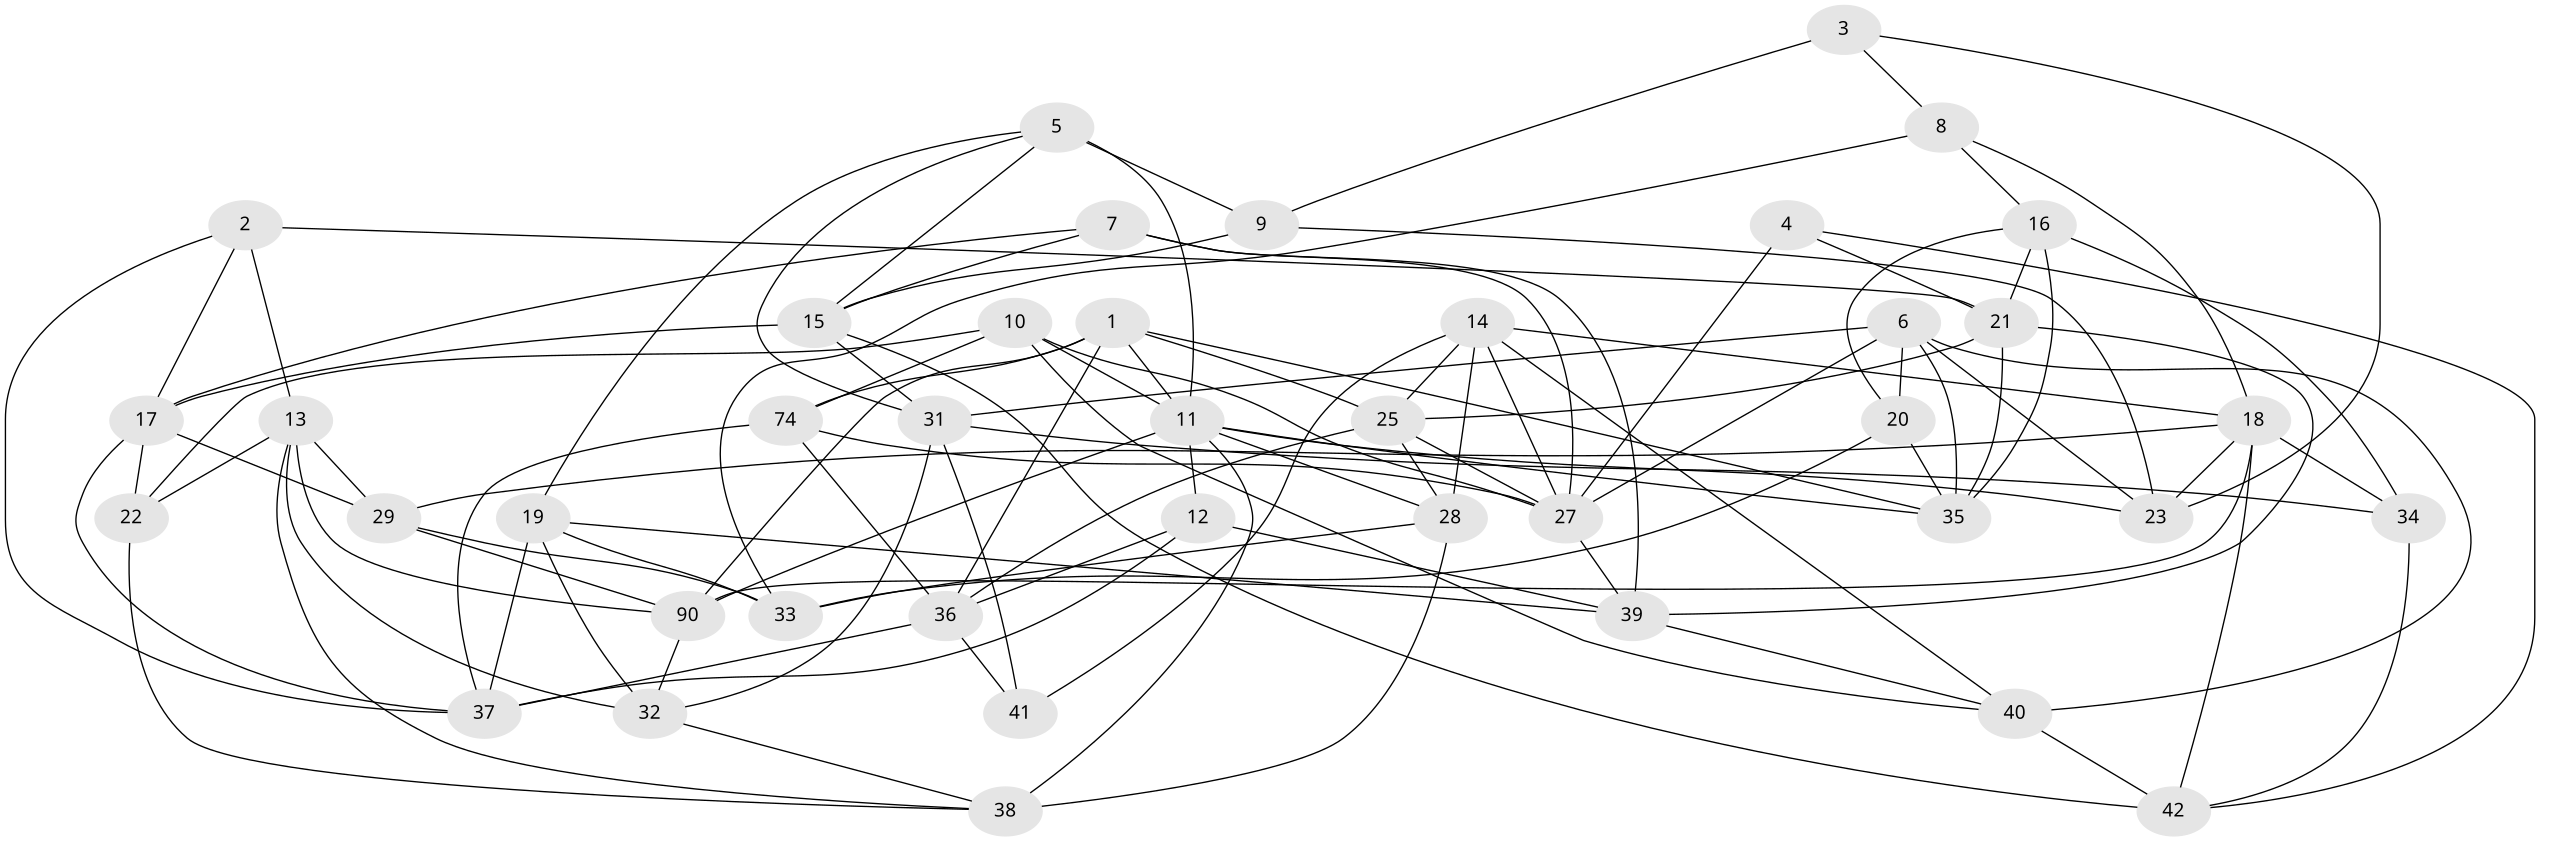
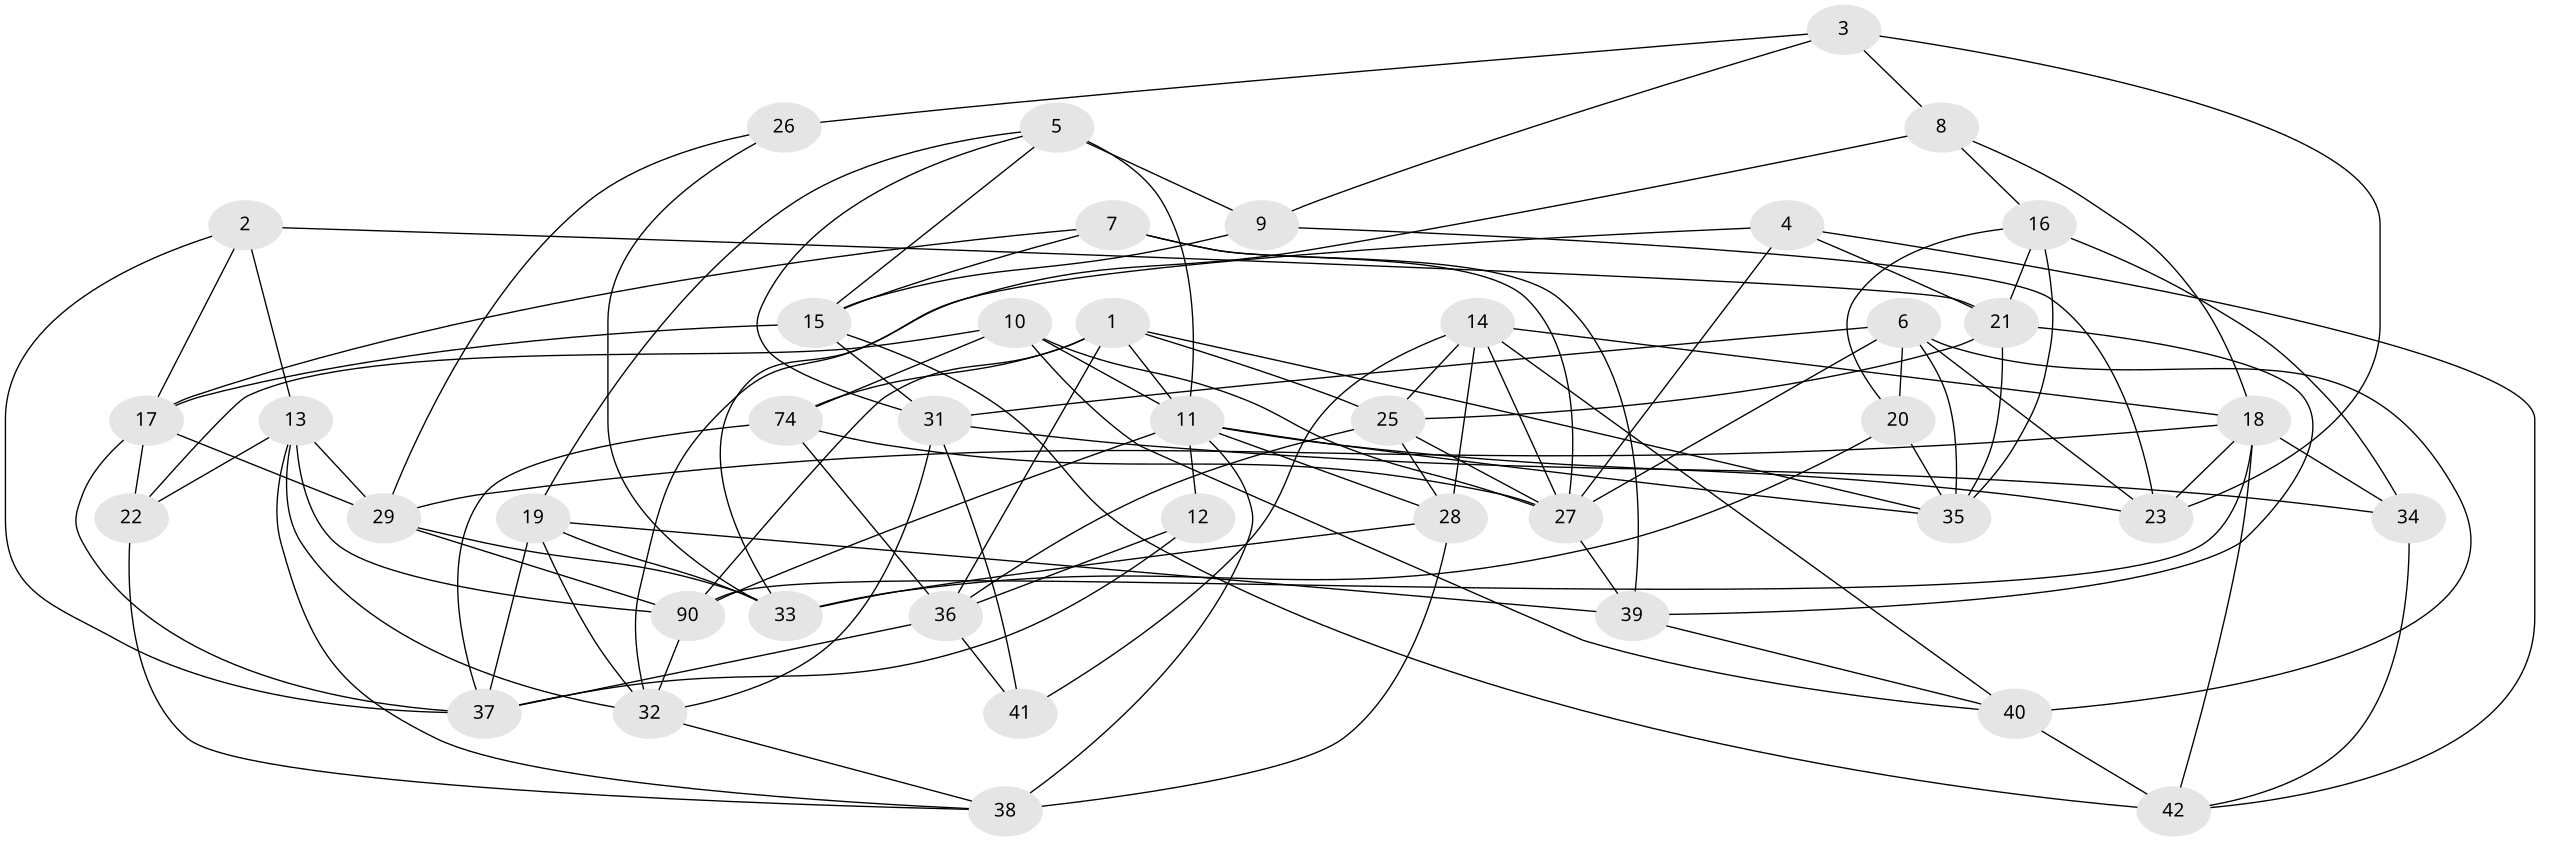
none -> (784, 128)
none -> (1377, 249)
(1370, 557) -> none
